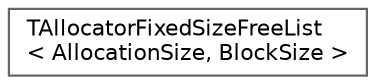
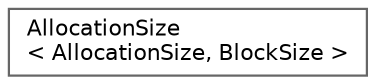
(188, 42) -> (188, 42)
